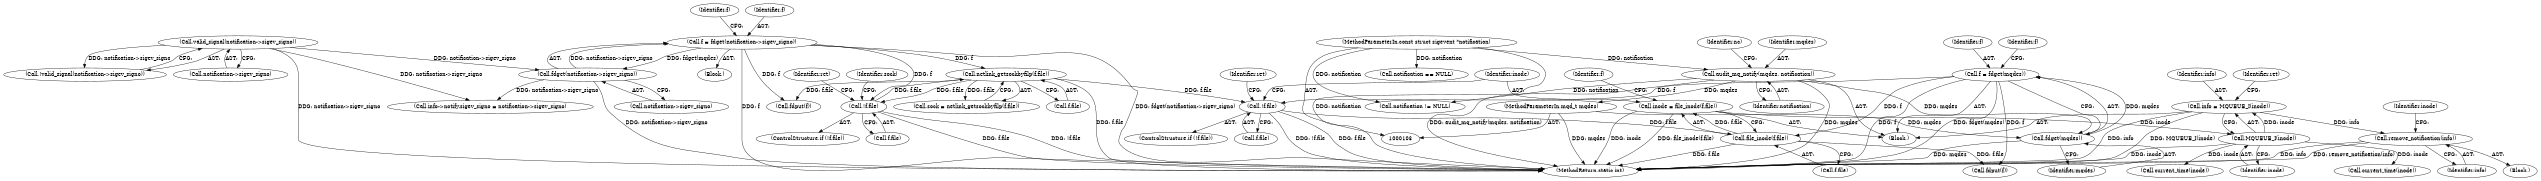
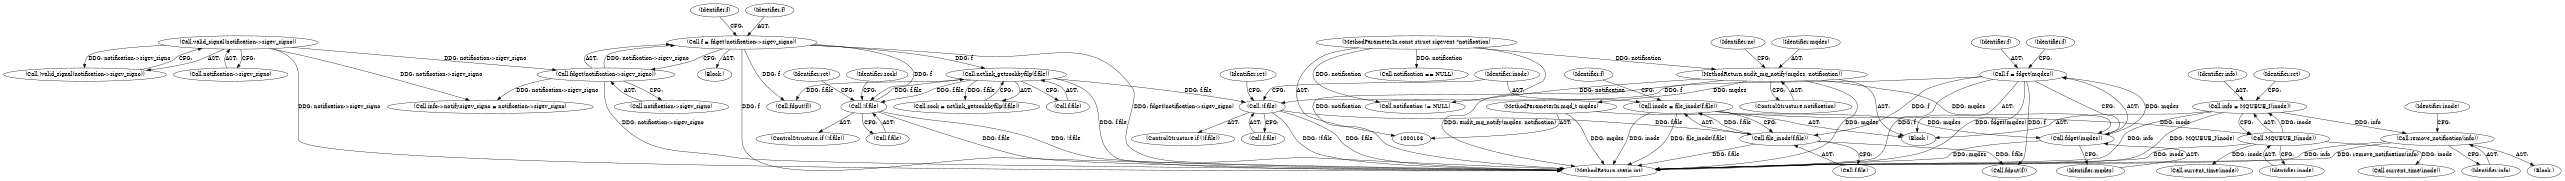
(693, 59) -> (711, 59)
(1758, 75) -> (1772, 75)
(1782, 107) -> (1796, 107)
